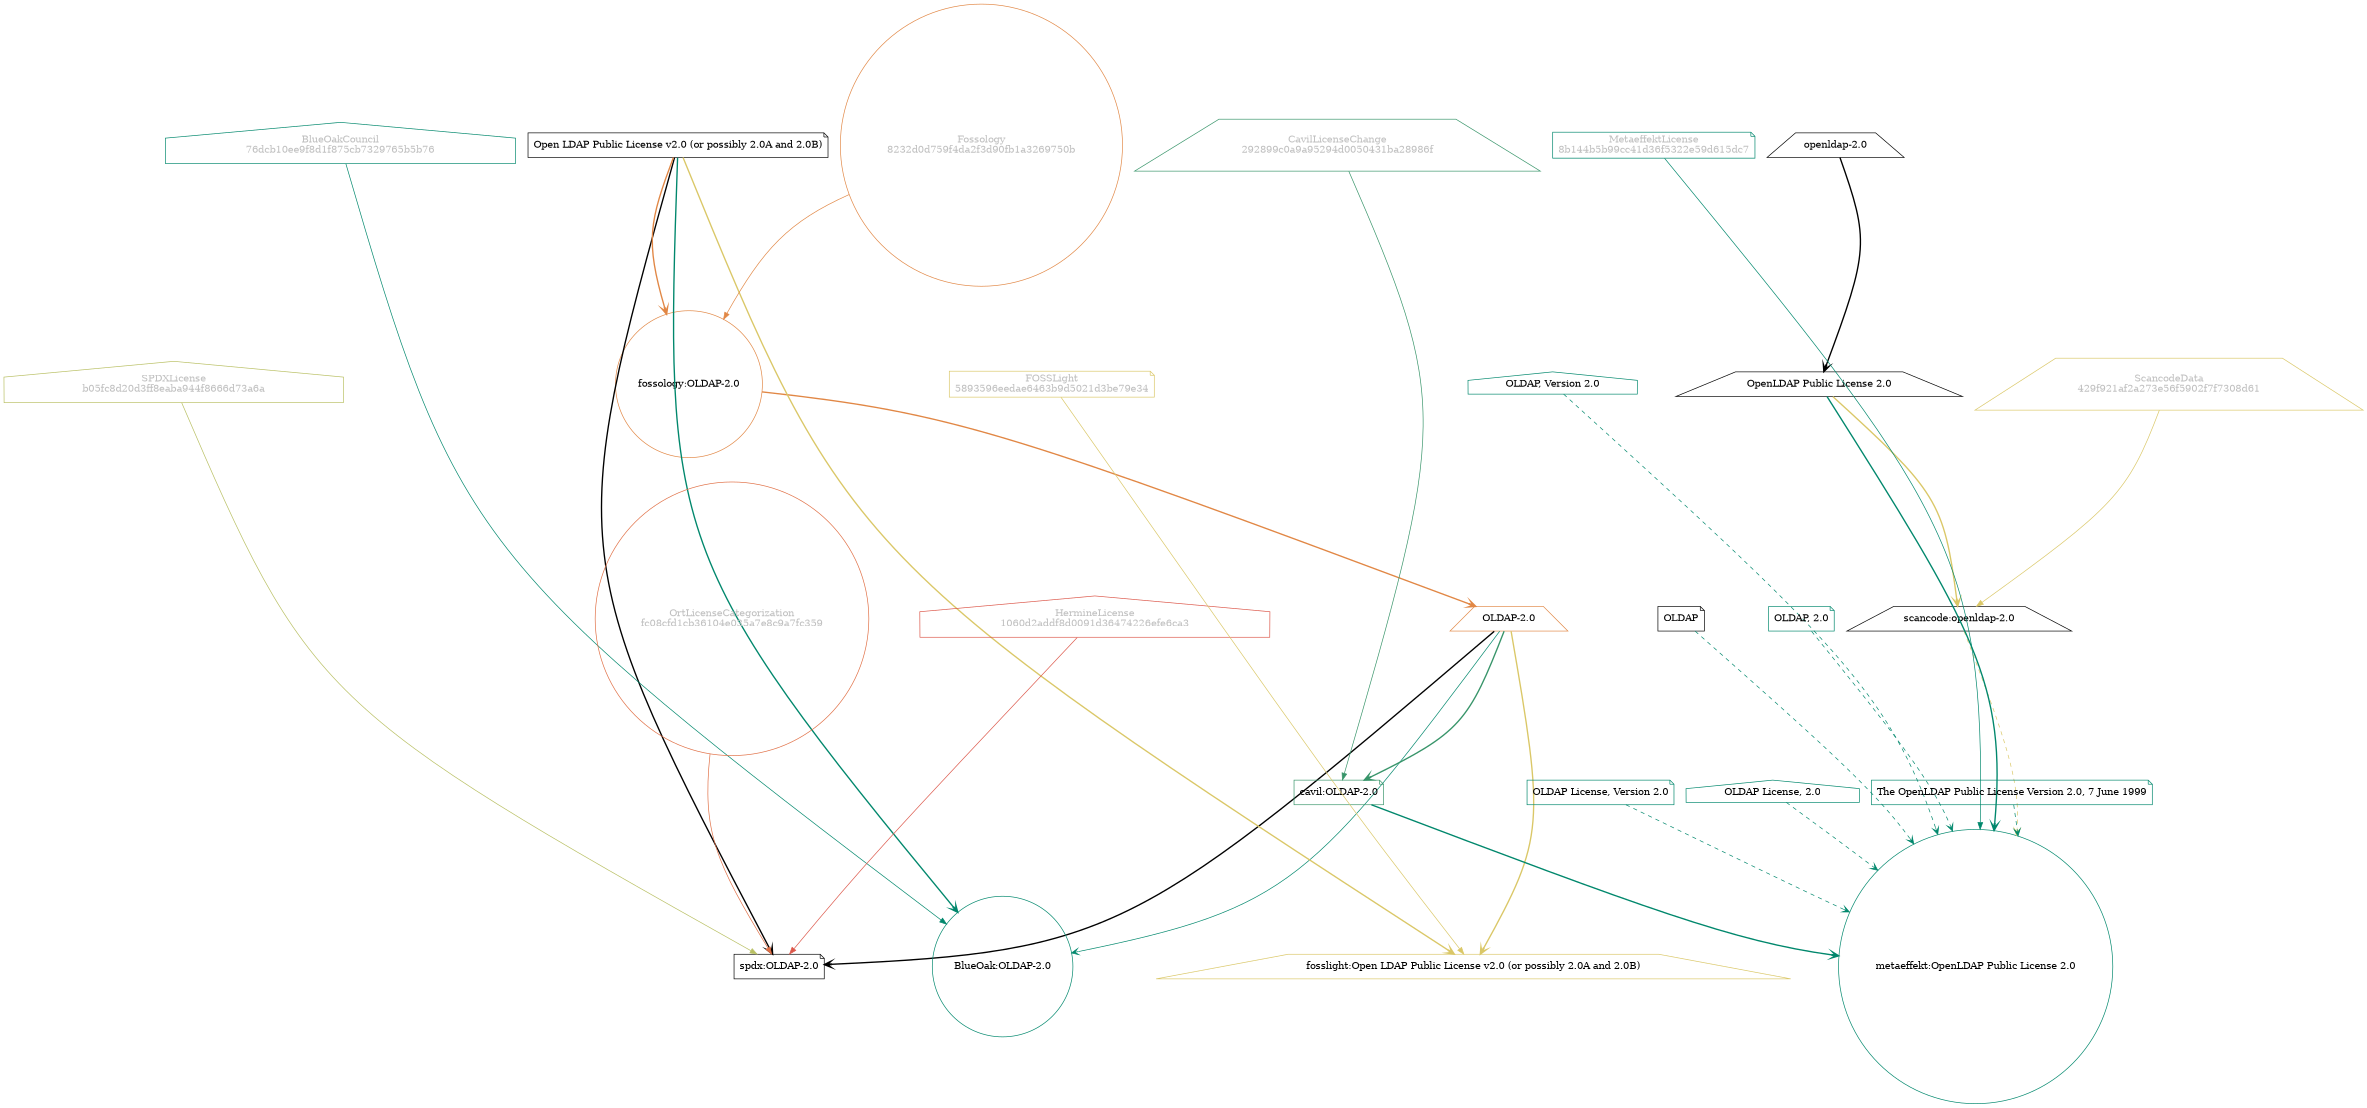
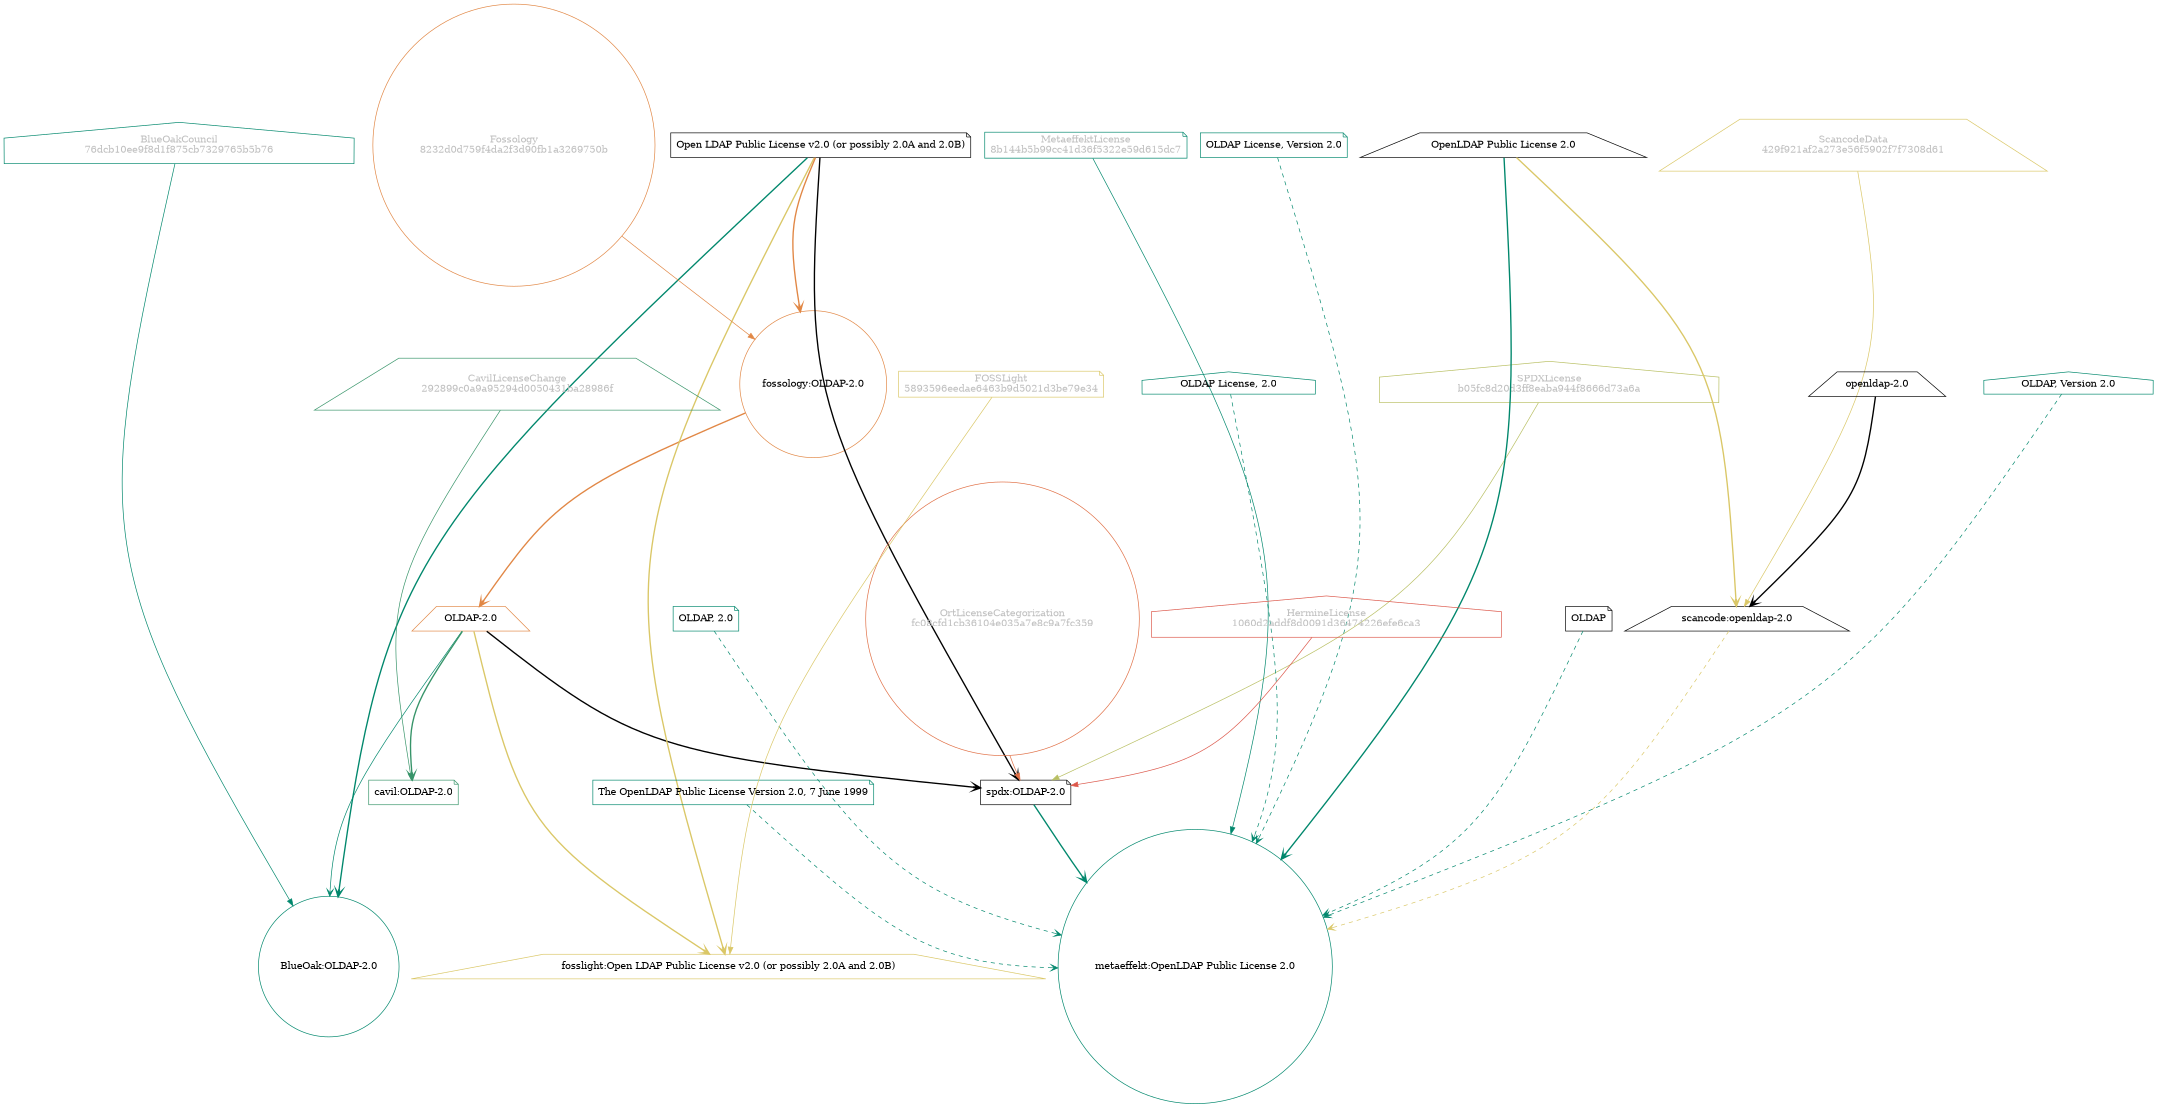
(1858, 262) -> (1839, 512)
(1599, 890) -> (1058, 841)
